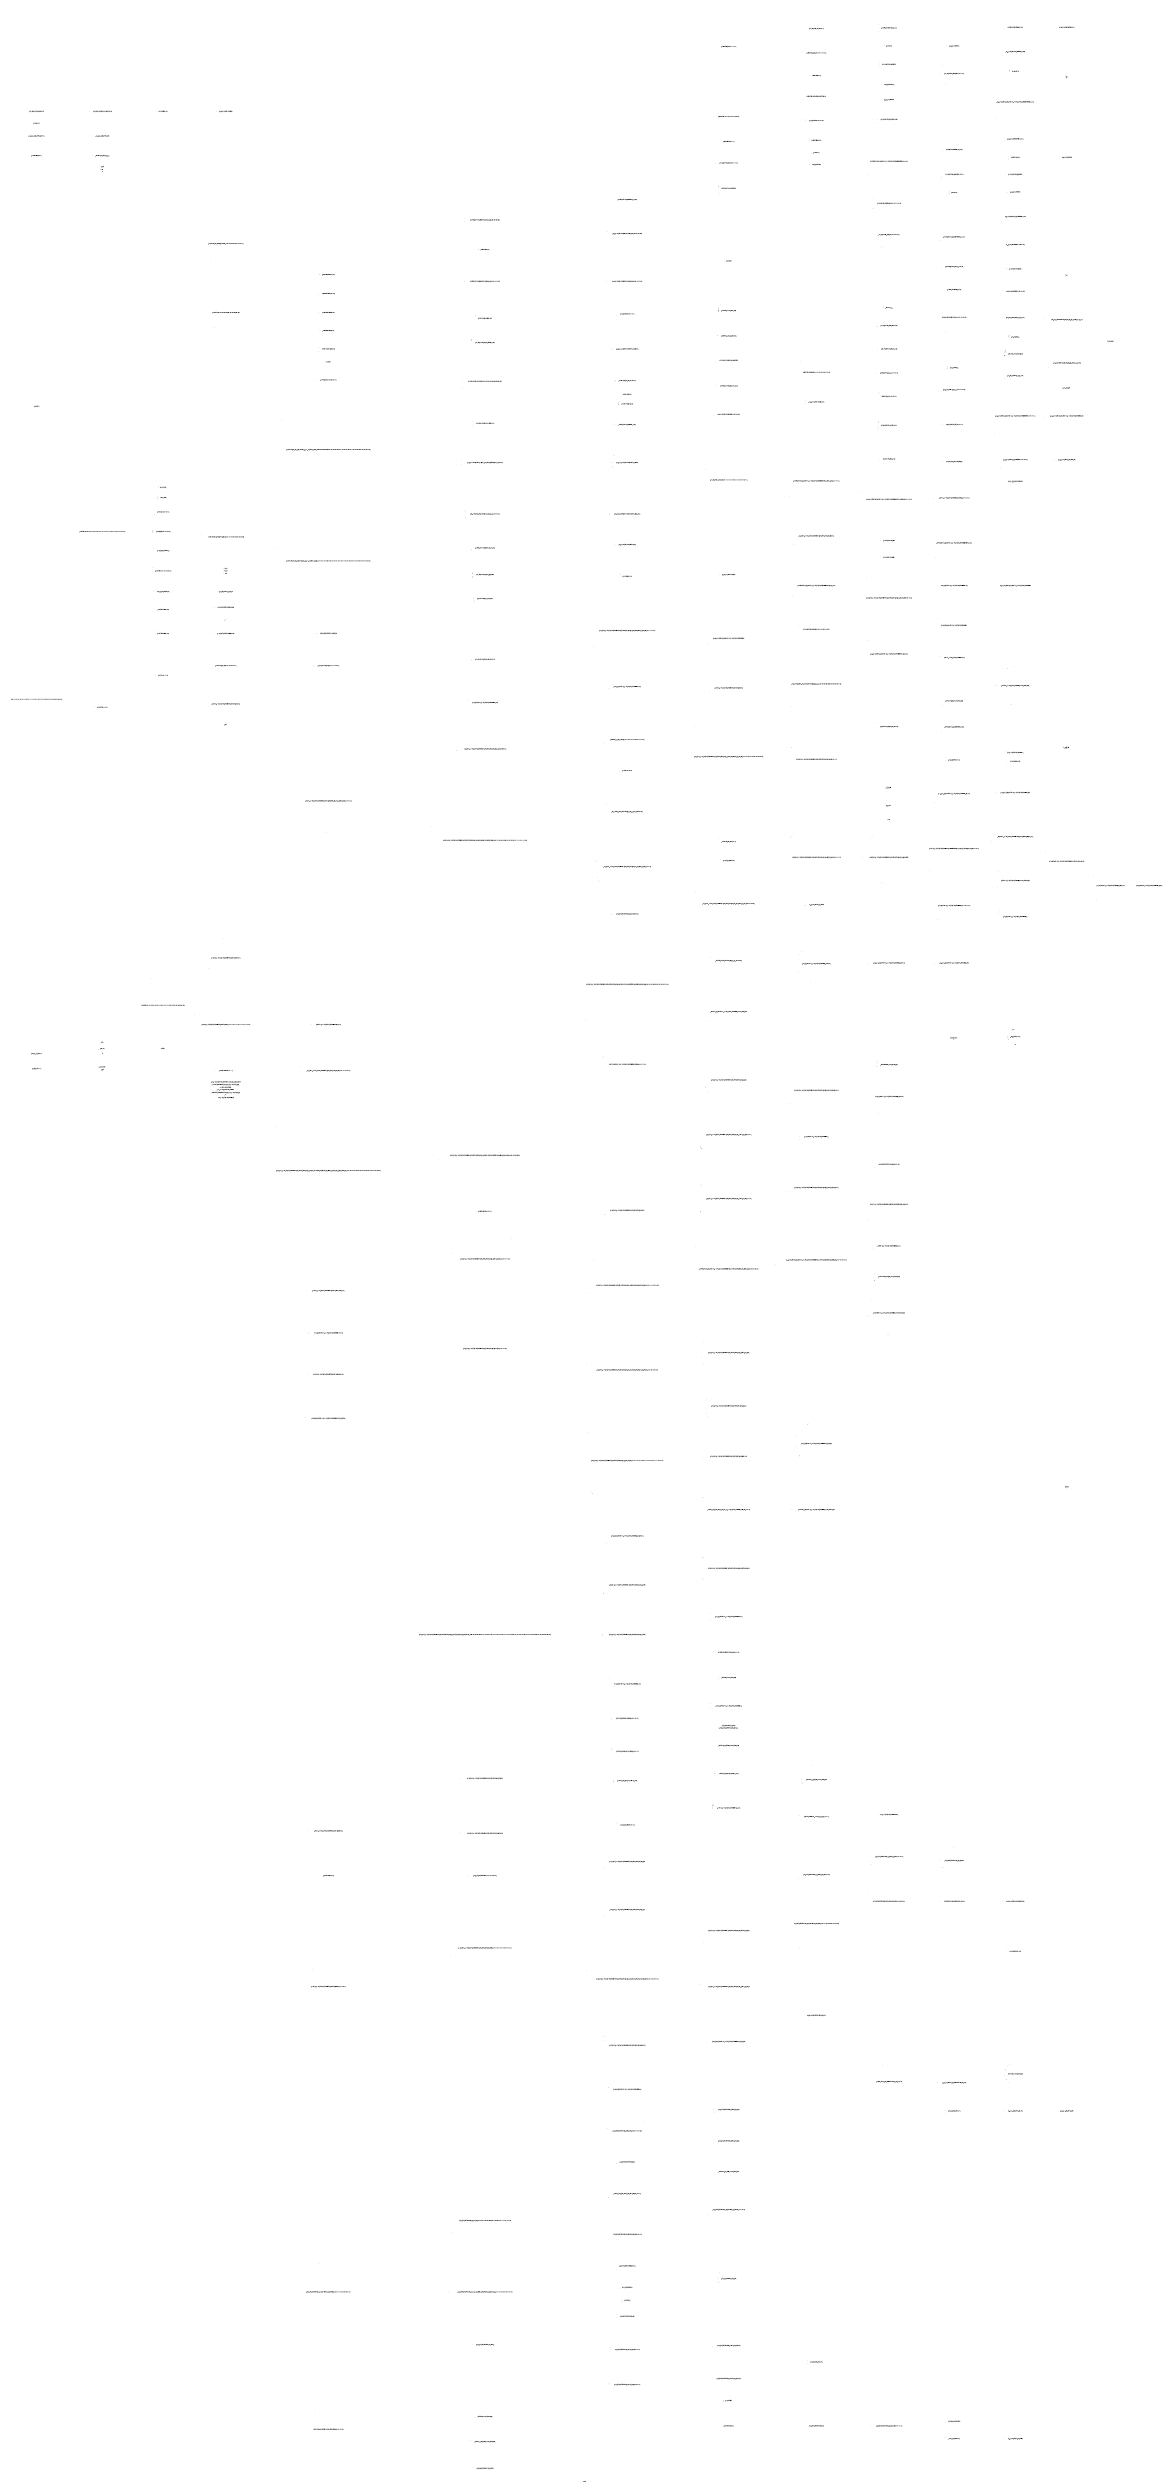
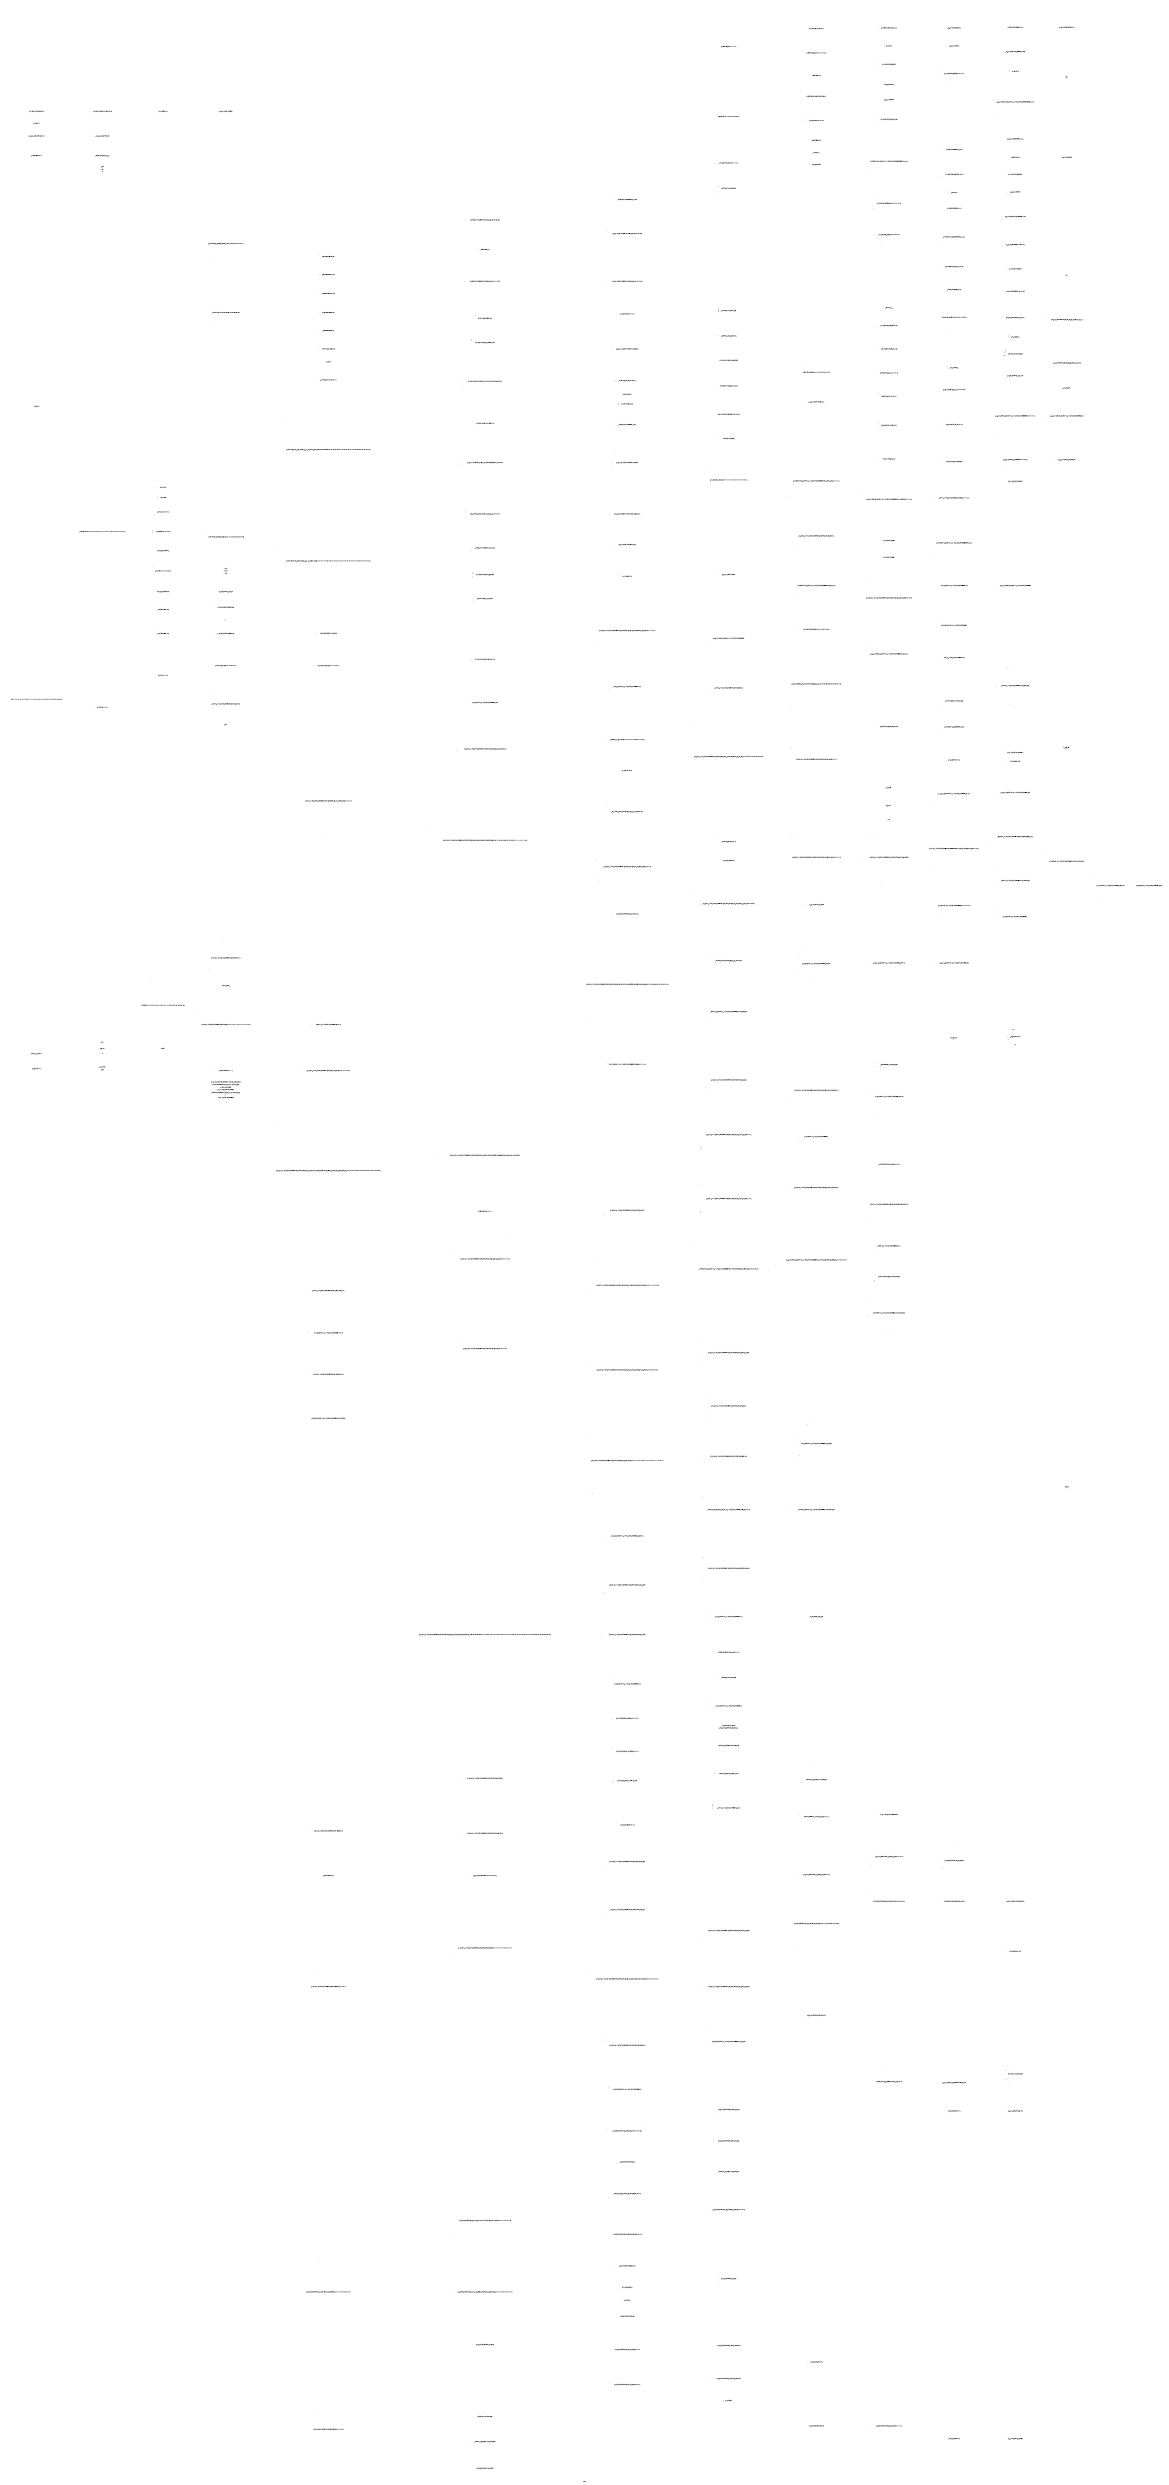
none -> (954, 28)
(729, 142) -> none
none -> (954, 208)
none -> (328, 257)
(729, 261) -> none
(1111, 341) -> none
none -> (729, 439)
none -> (226, 986)
none -> (816, 1617)
(1067, 2111) -> none
(954, 2421) -> none
(729, 2426) -> none
